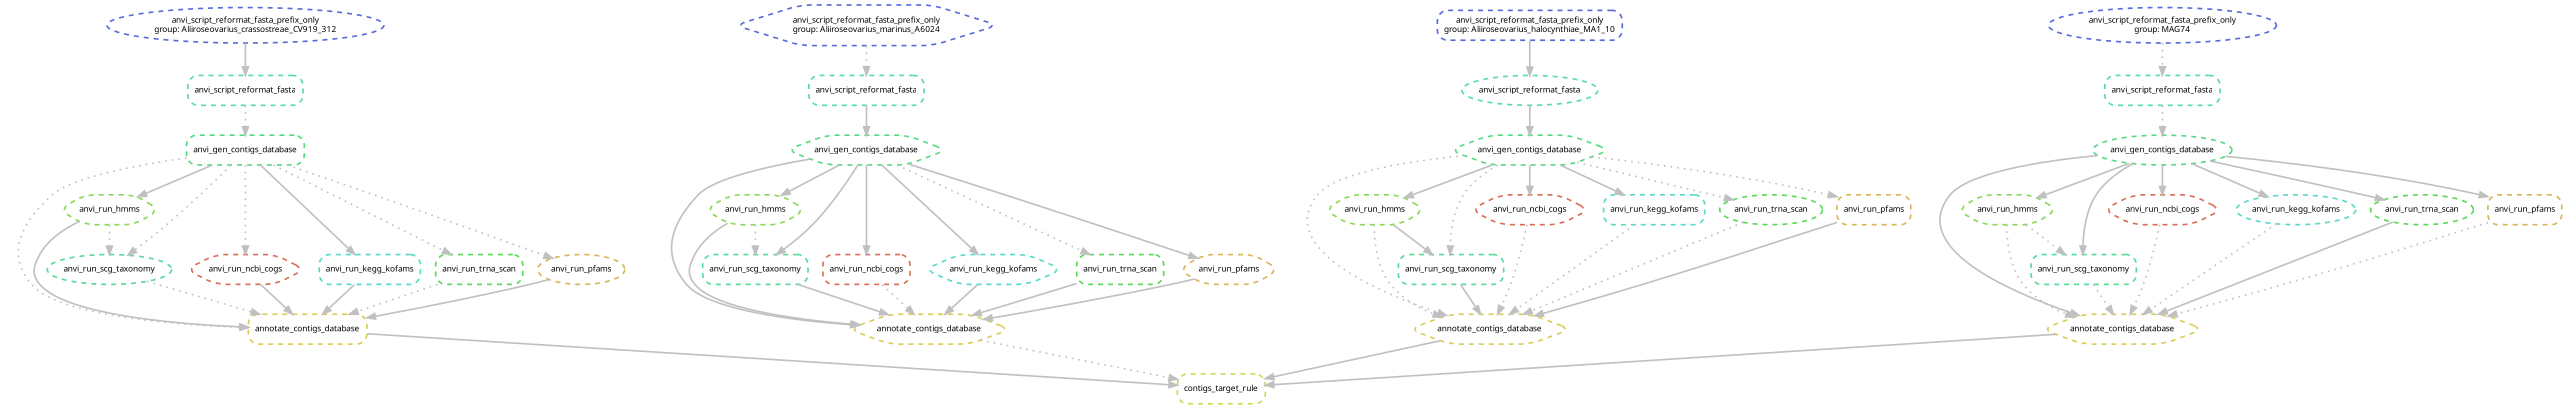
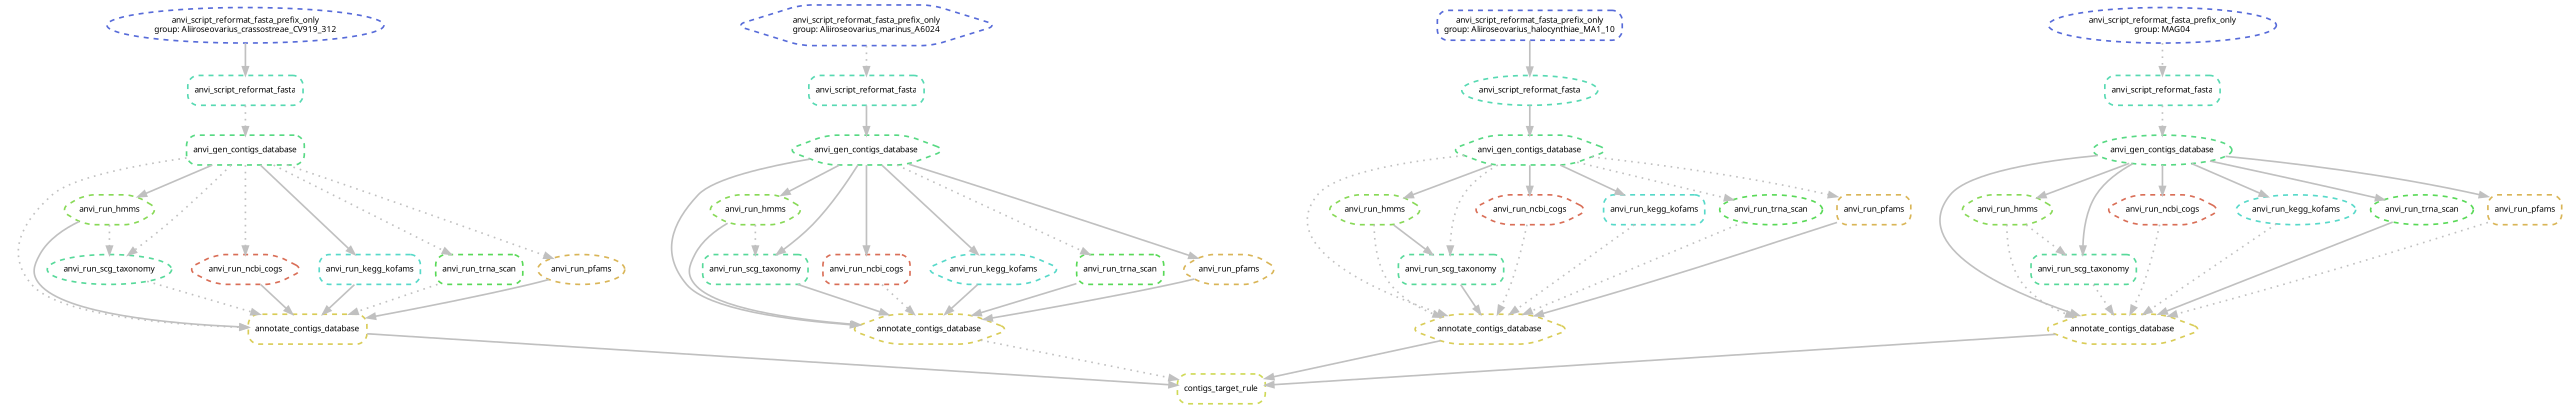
(2162, 25) -> (2162, 25)
